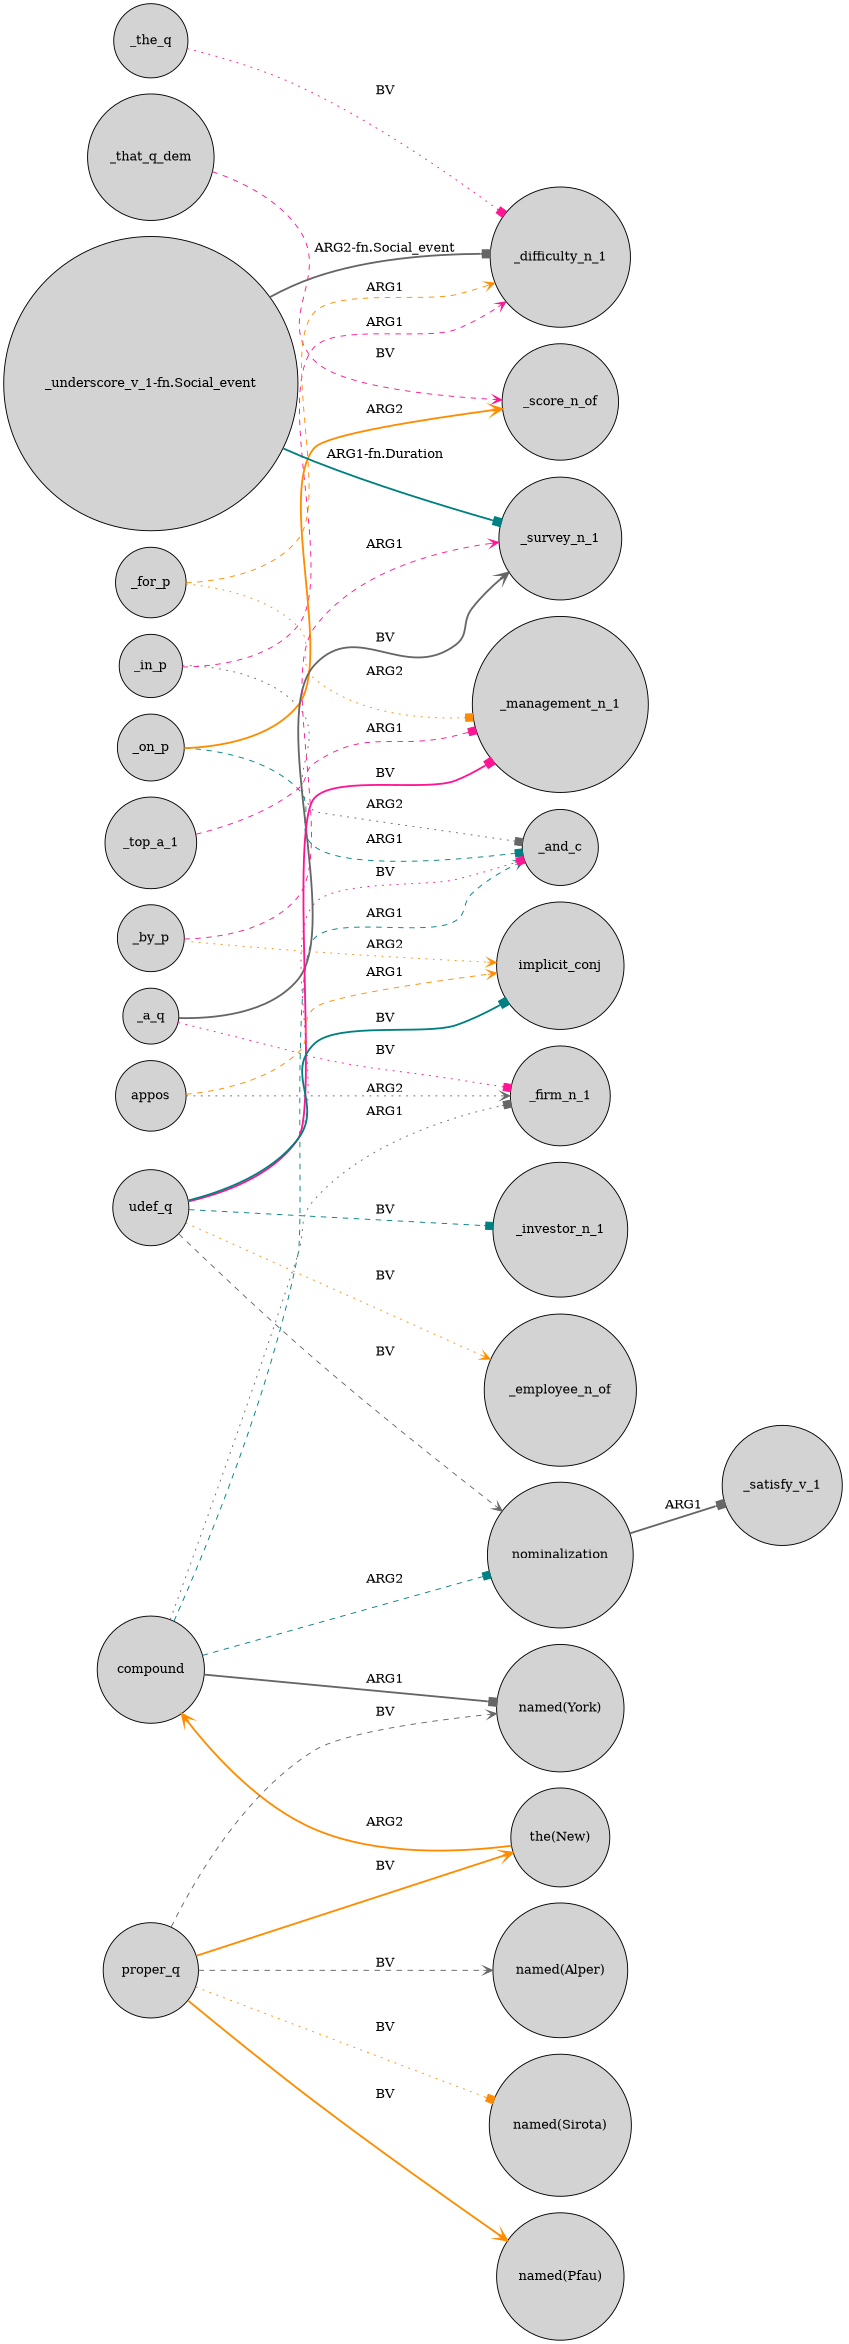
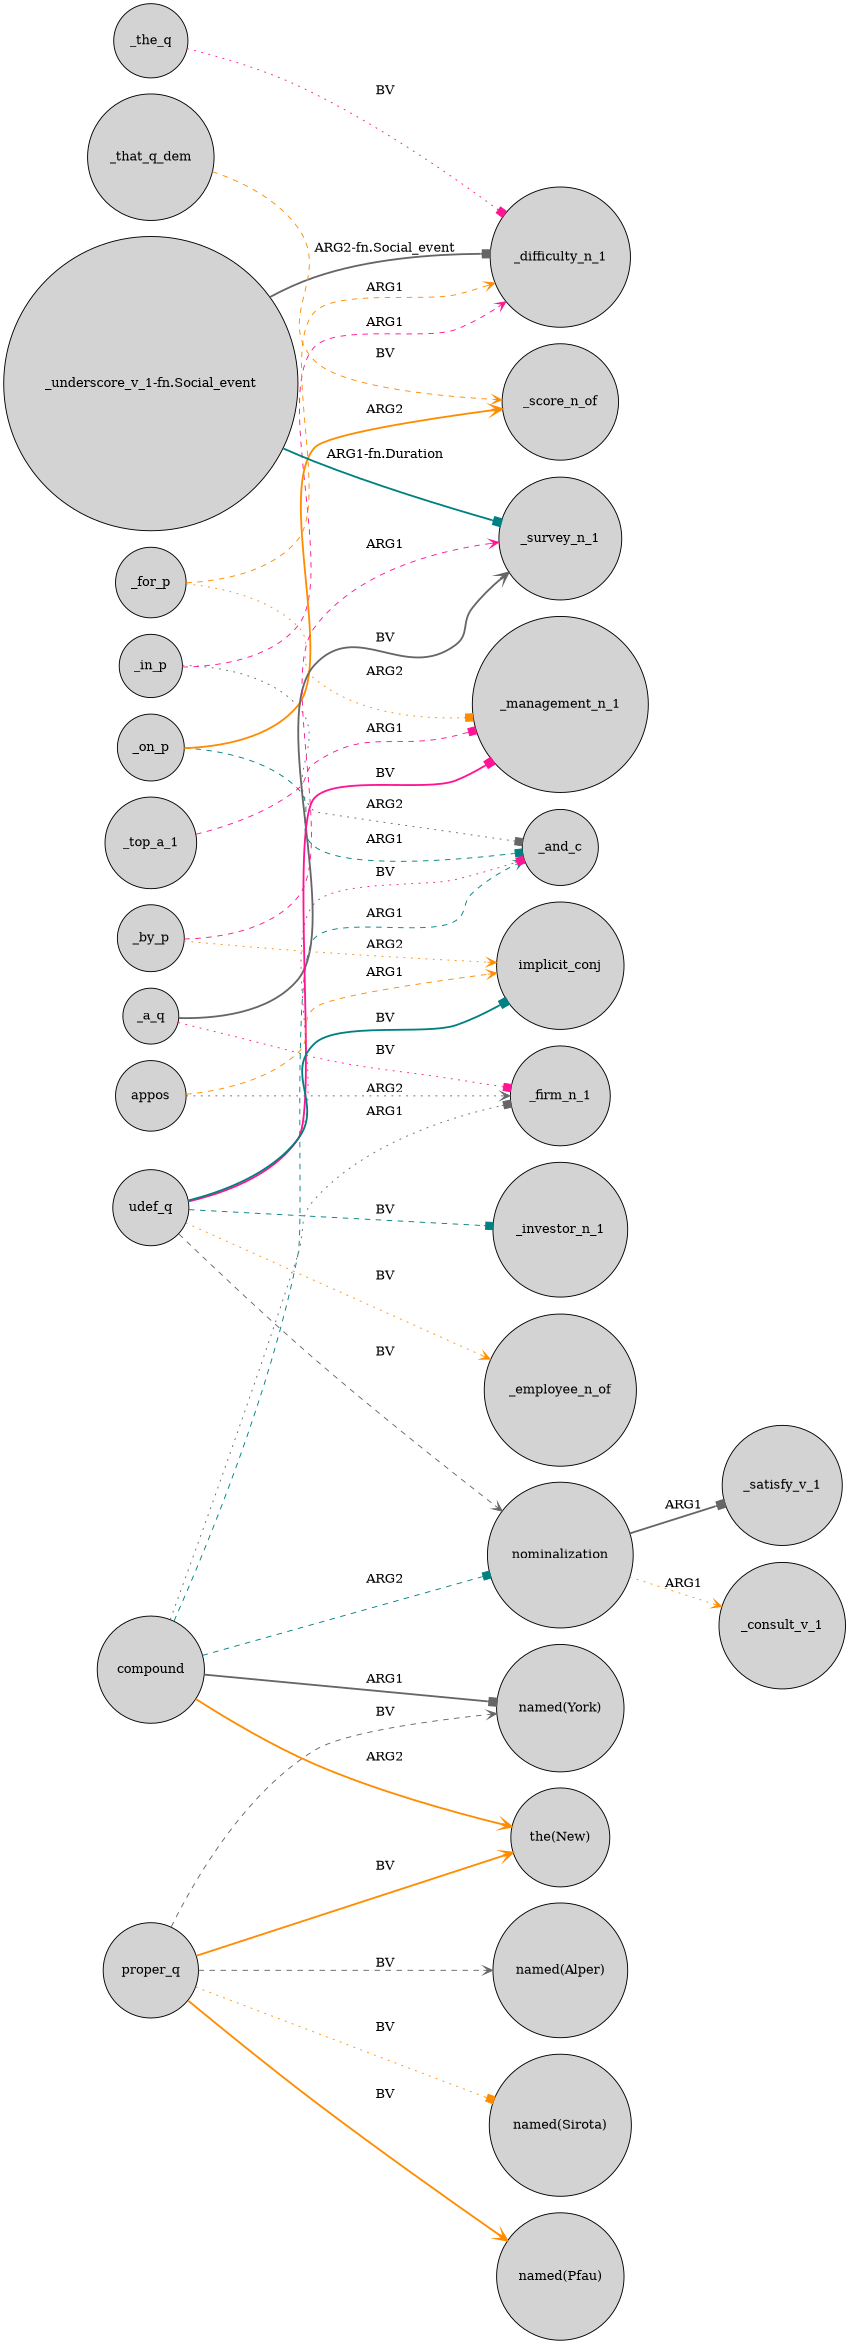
(300, 324) -> (300, 324)
none -> (782, 1626)
(329, 1834) -> (344, 1776)
